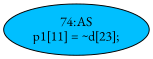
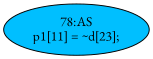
(76, 30) -> (76, 30)
